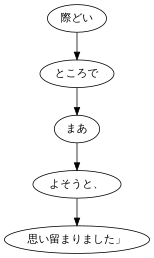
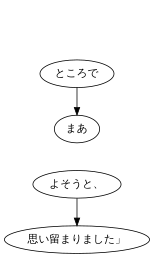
(77, 18) -> none
(77, 153) -> none
